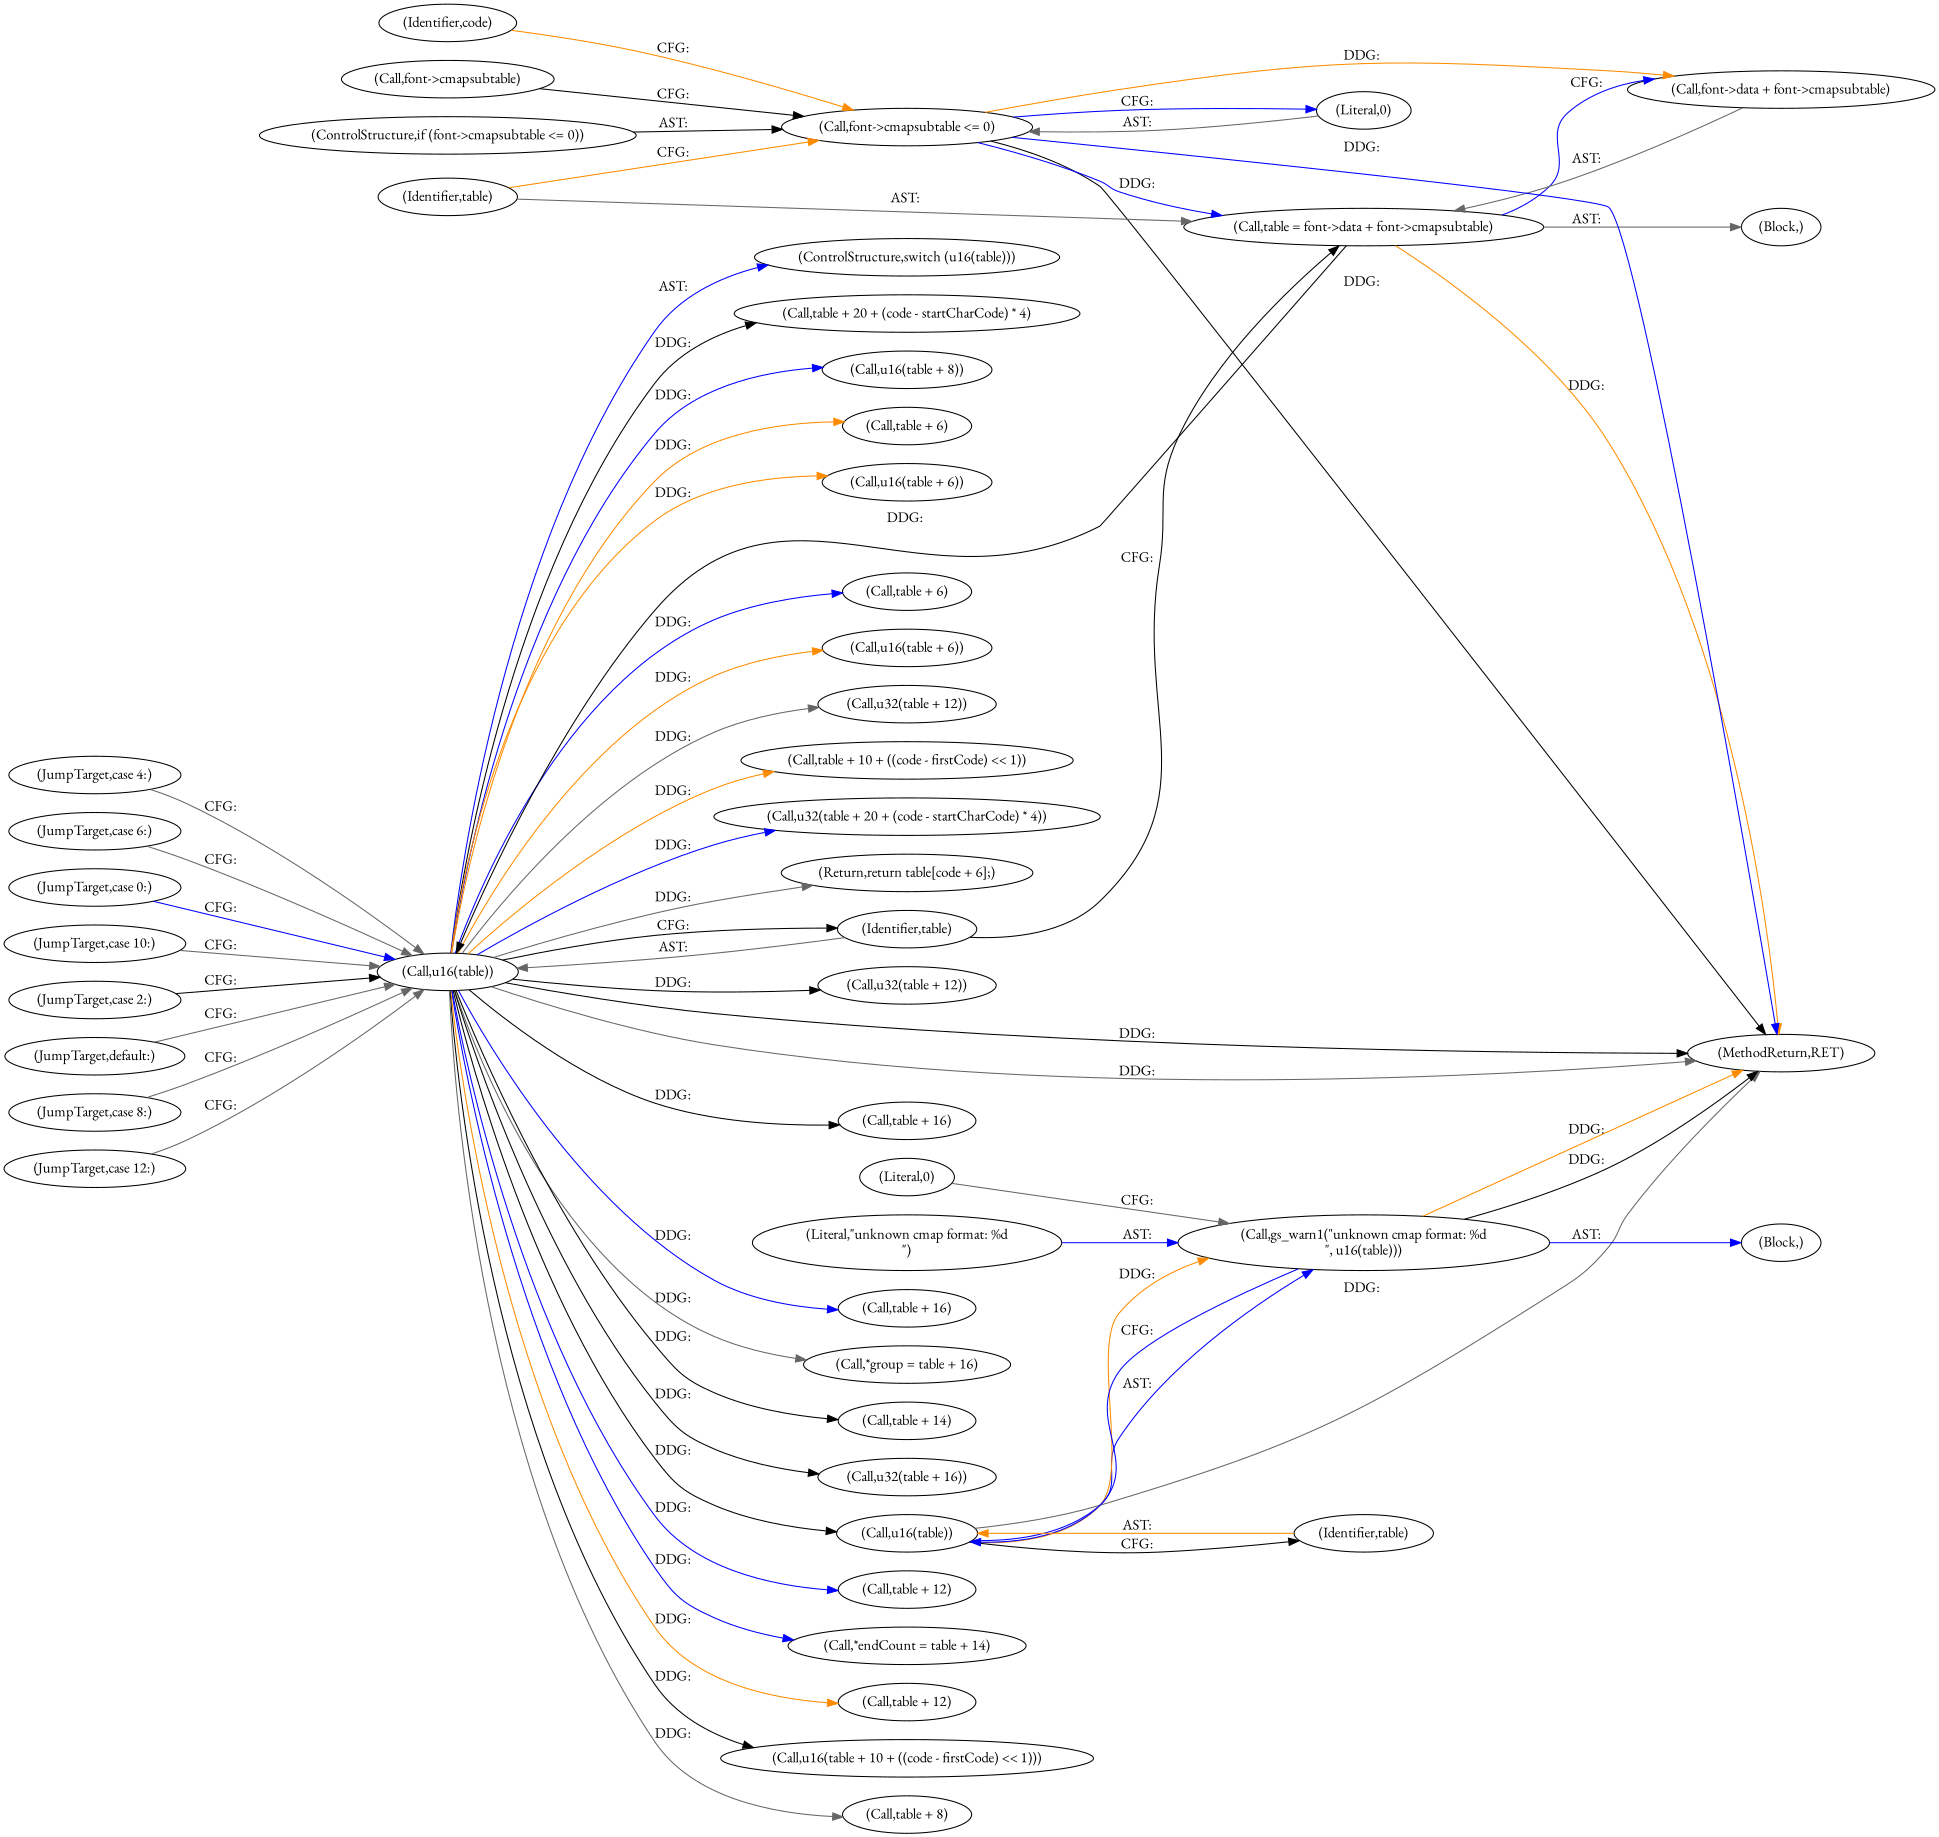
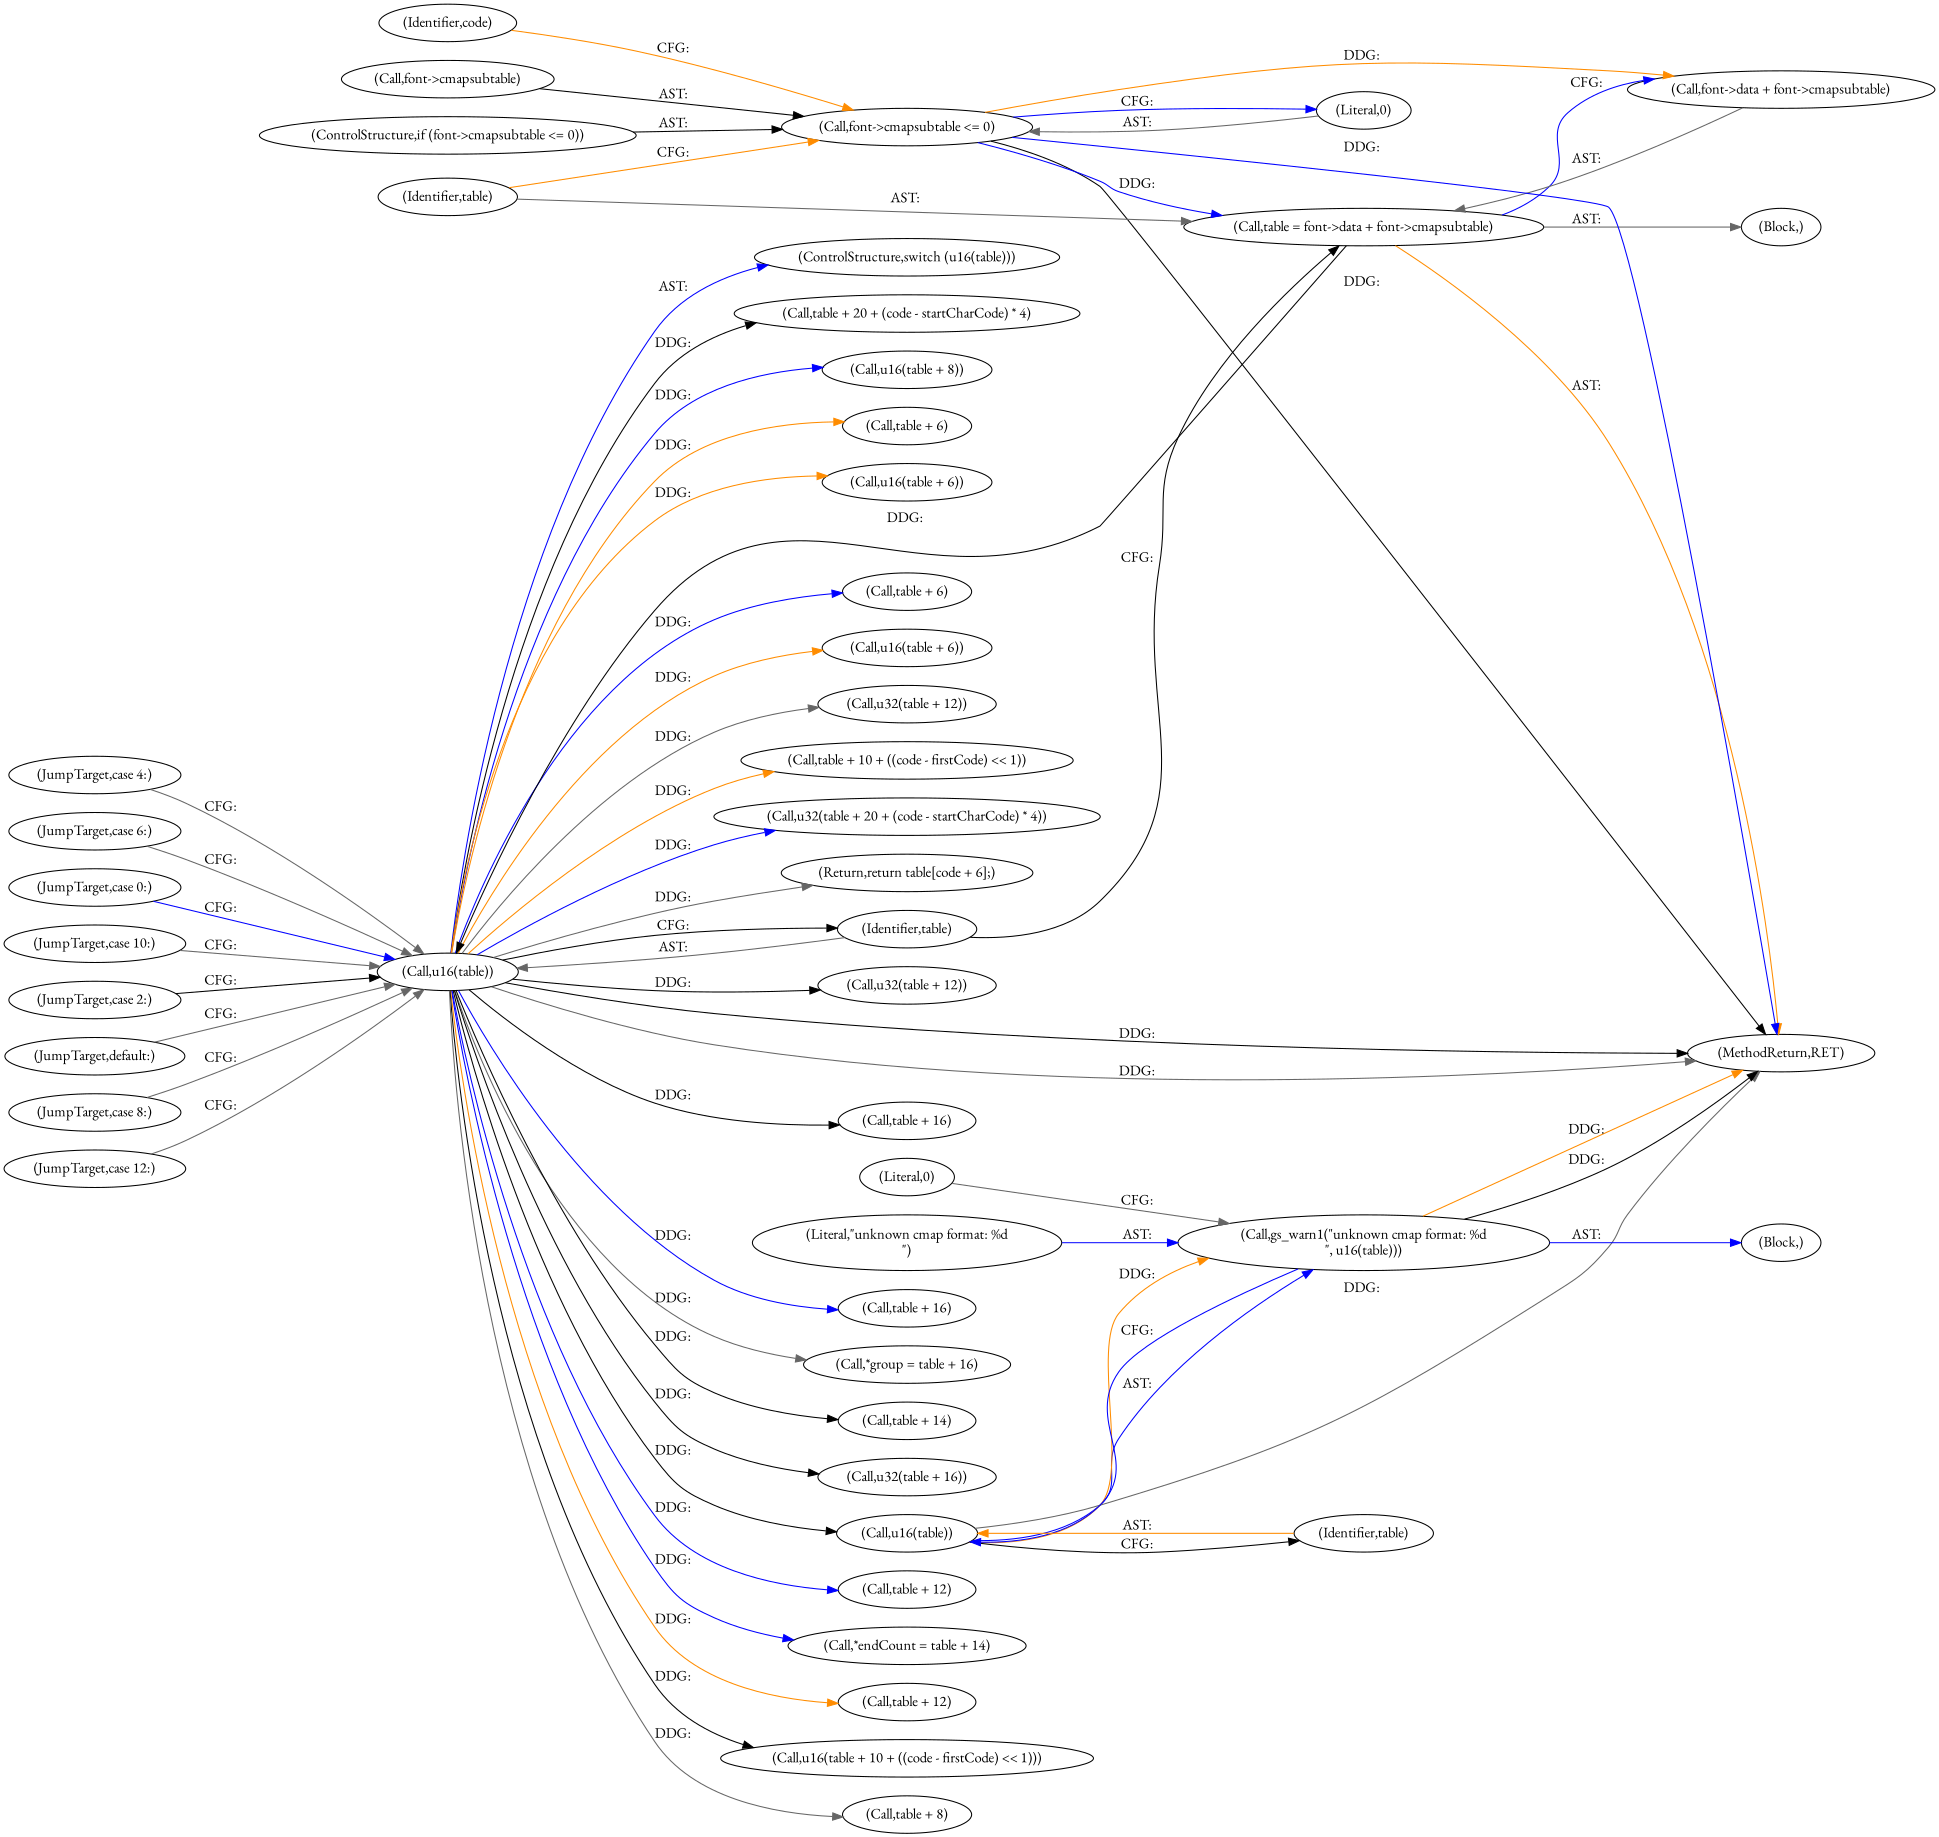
(675, 94) -> (675, 94)
(1588, 386) -> (1588, 386)
